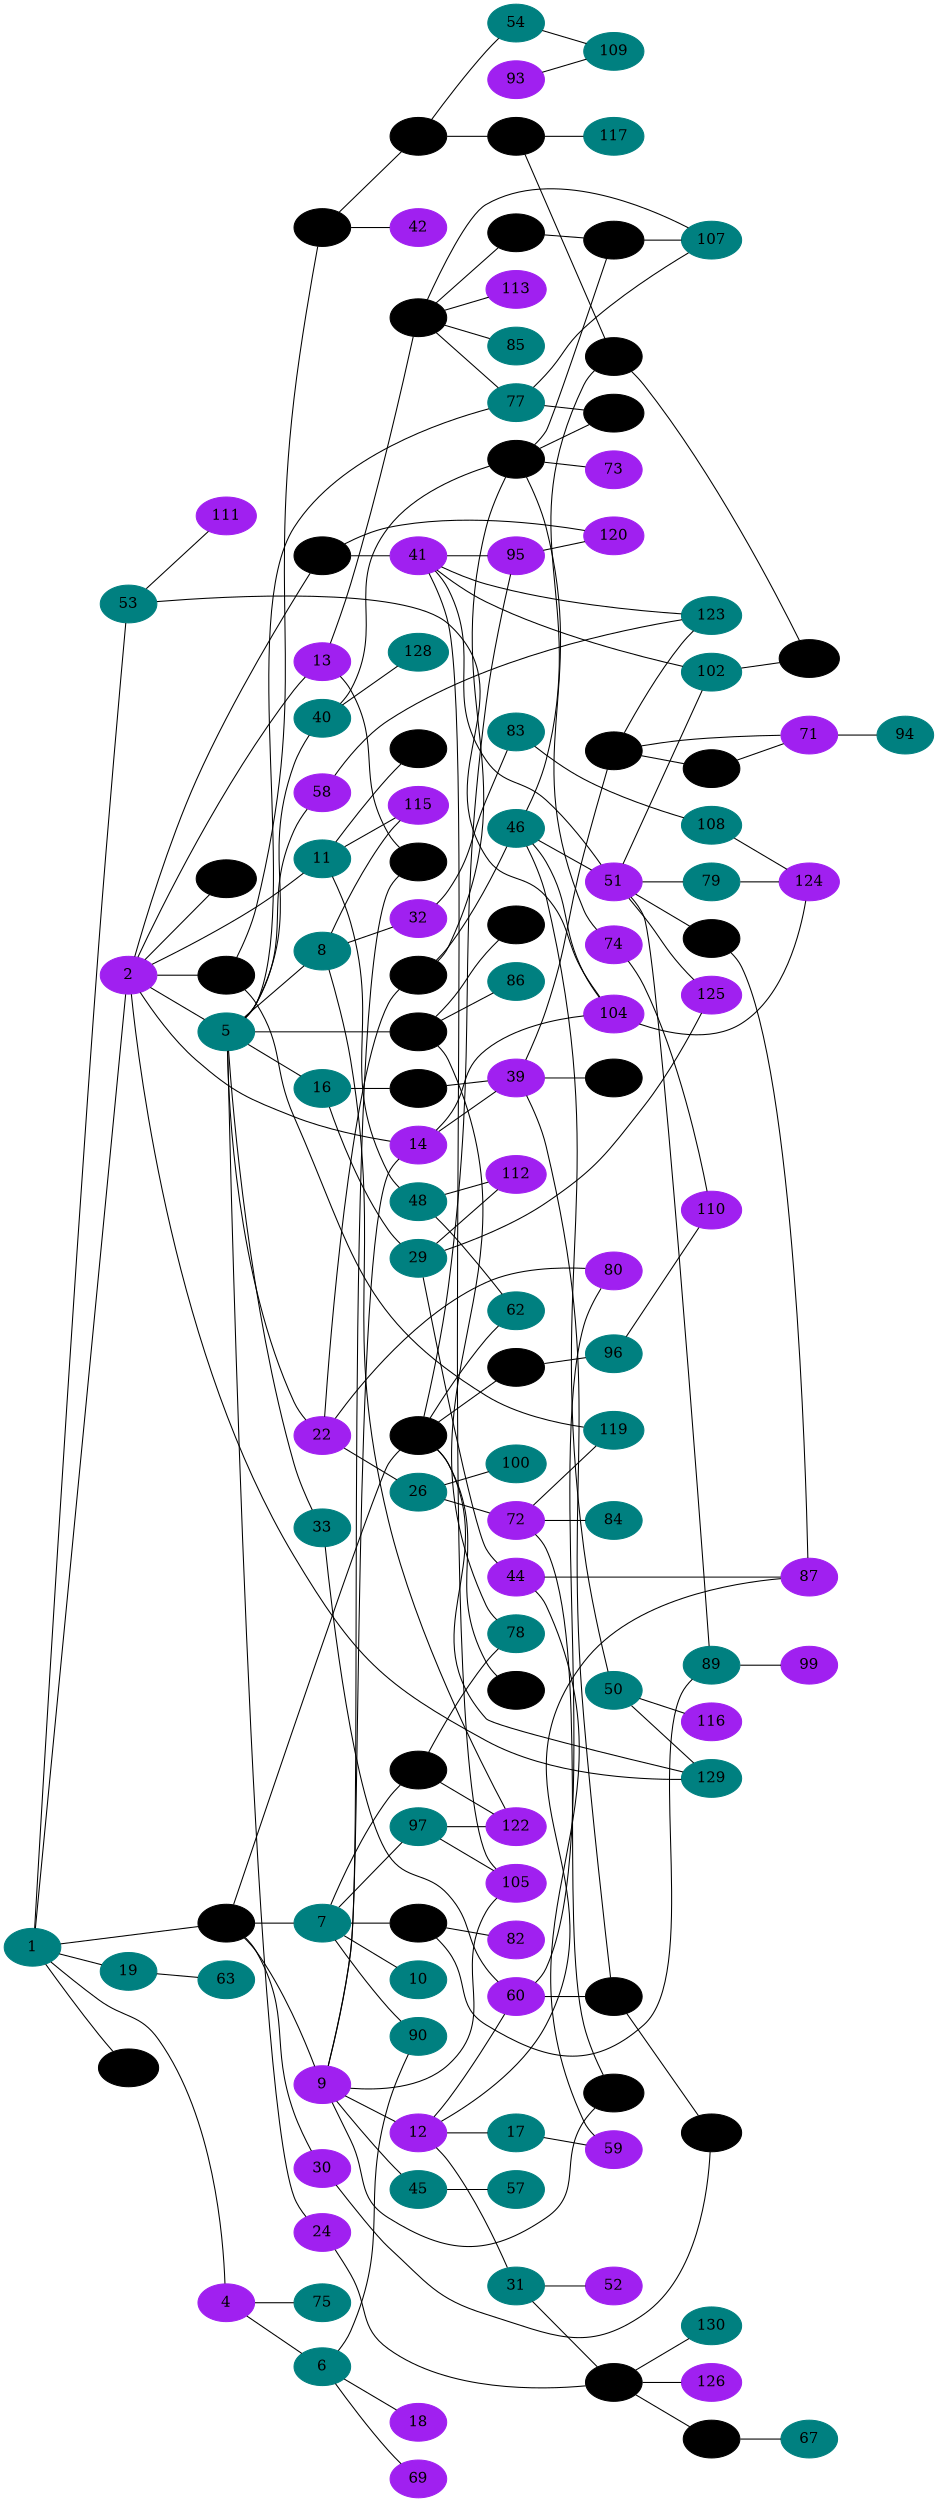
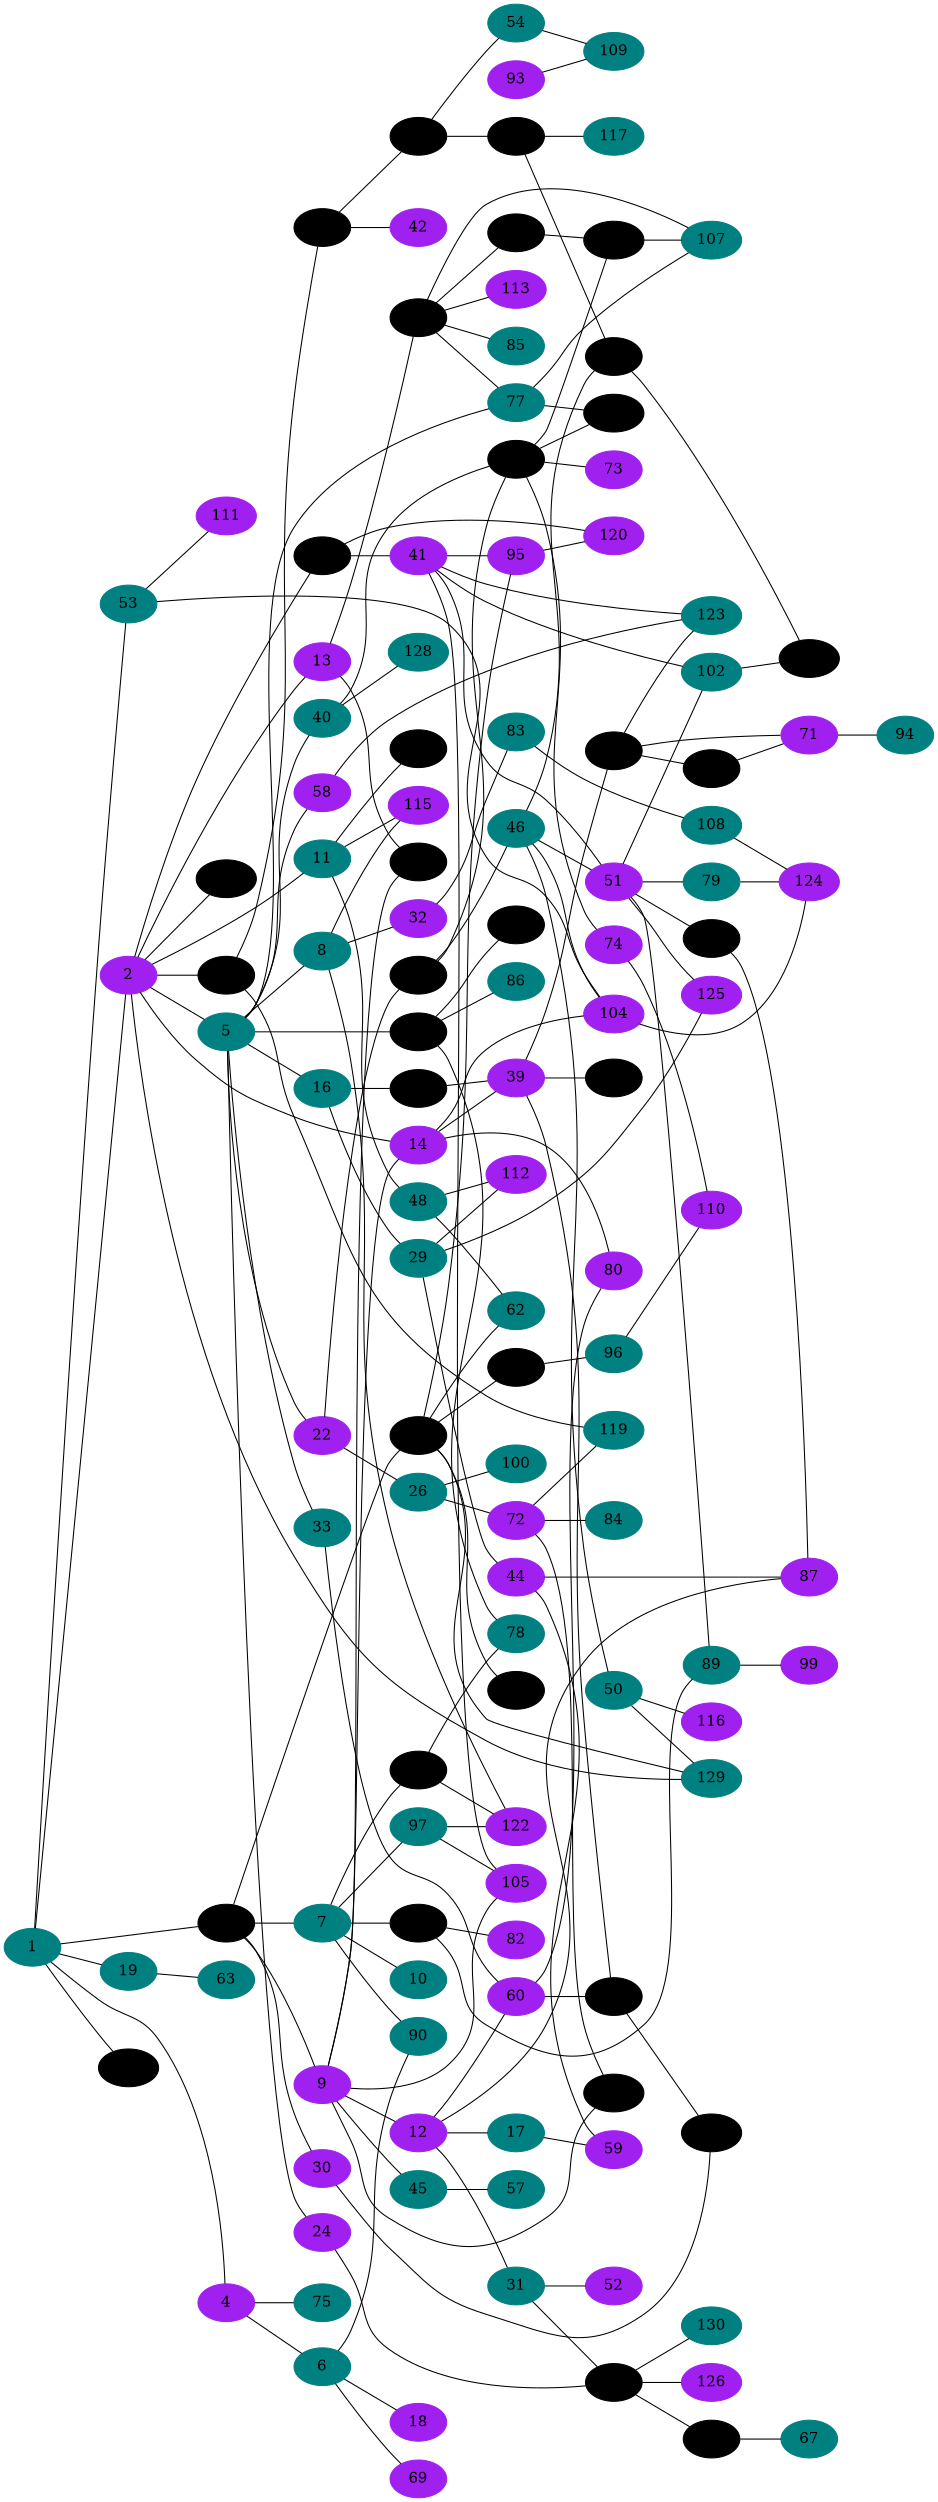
(423, 1323) -> (555, 1153)
